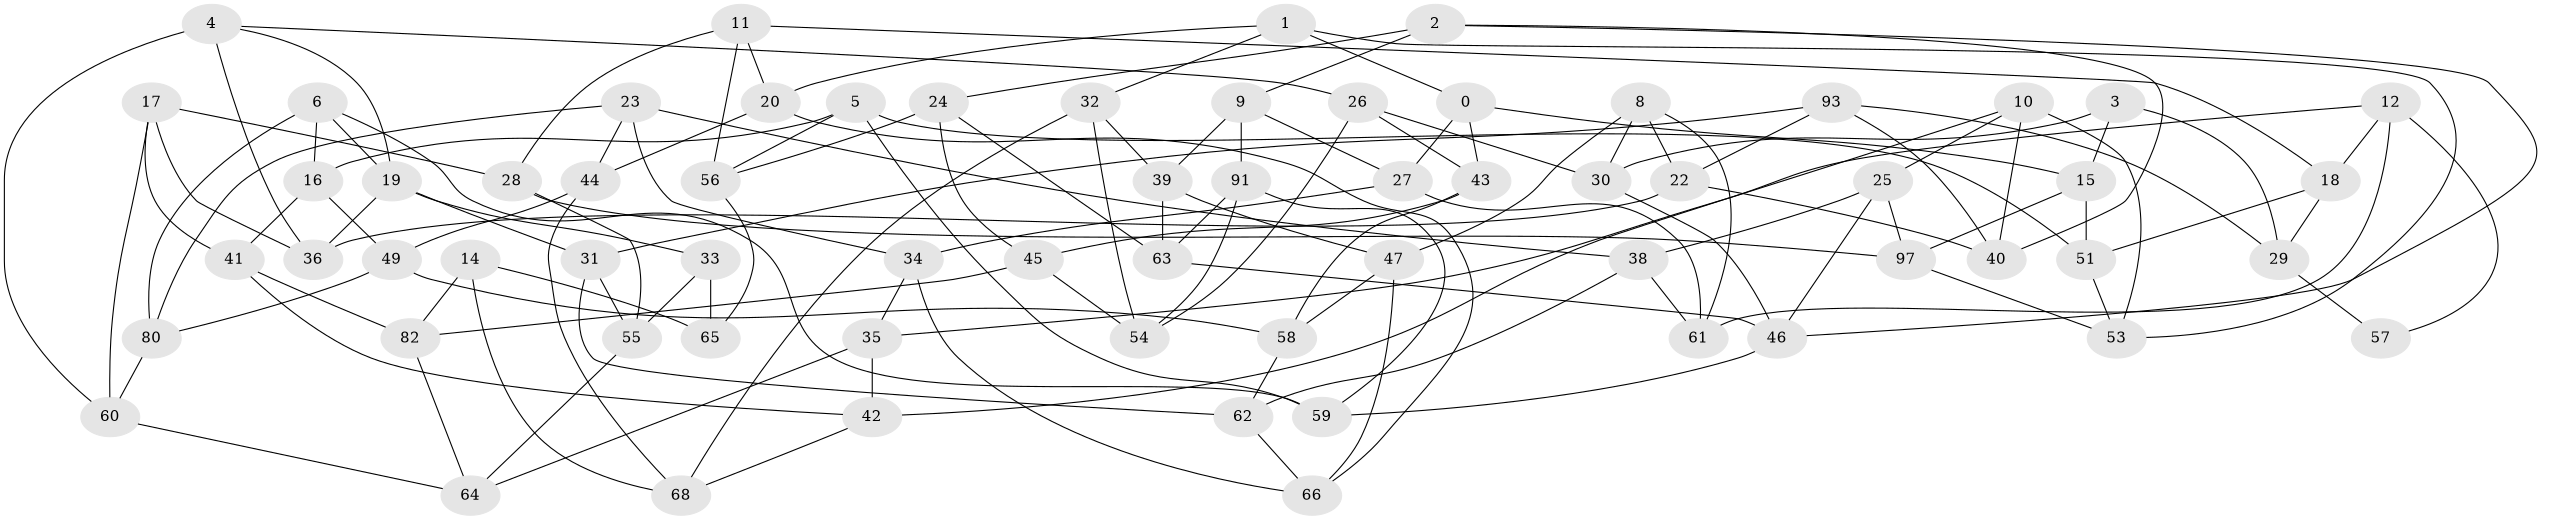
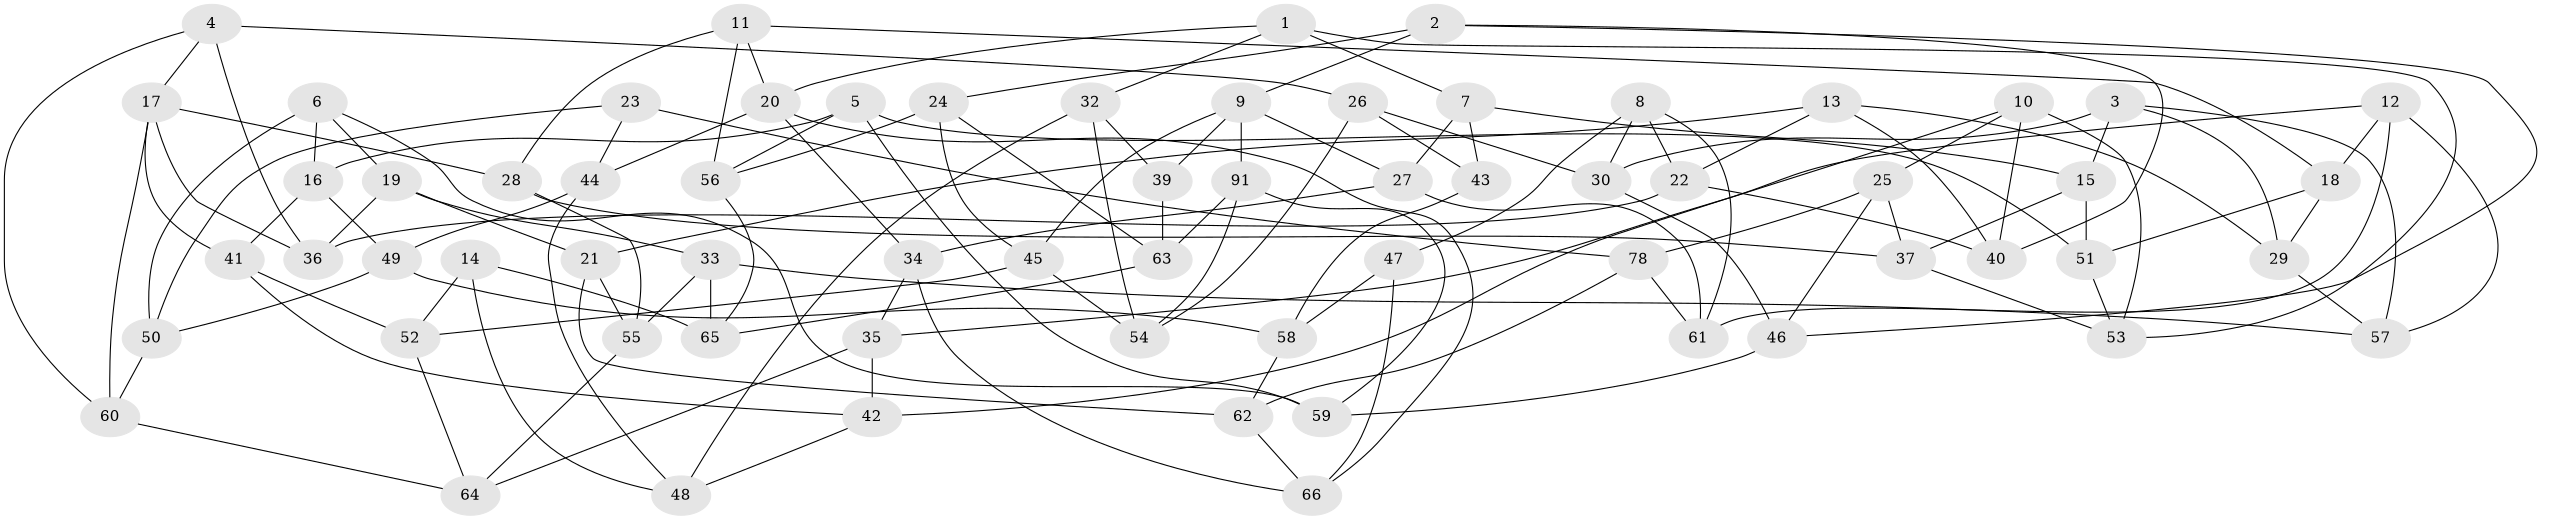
(340, 69) -> (182, 63)
(1466, 103) -> (1466, 103)
(1832, 103) -> (1832, 103)
none -> (2340, 143)
(690, 207) -> (842, 181)
(1362, 219) -> (1112, 170)
(1275, 226) -> none
(591, 260) -> (591, 260)
(1639, 260) -> (1639, 260)
(1906, 260) -> (1906, 260)
(1460, 290) -> (937, 302)
none -> (1545, 303)
(152, 338) -> (152, 338)
(410, 338) -> (410, 338)
(681, 496) -> (681, 496)
